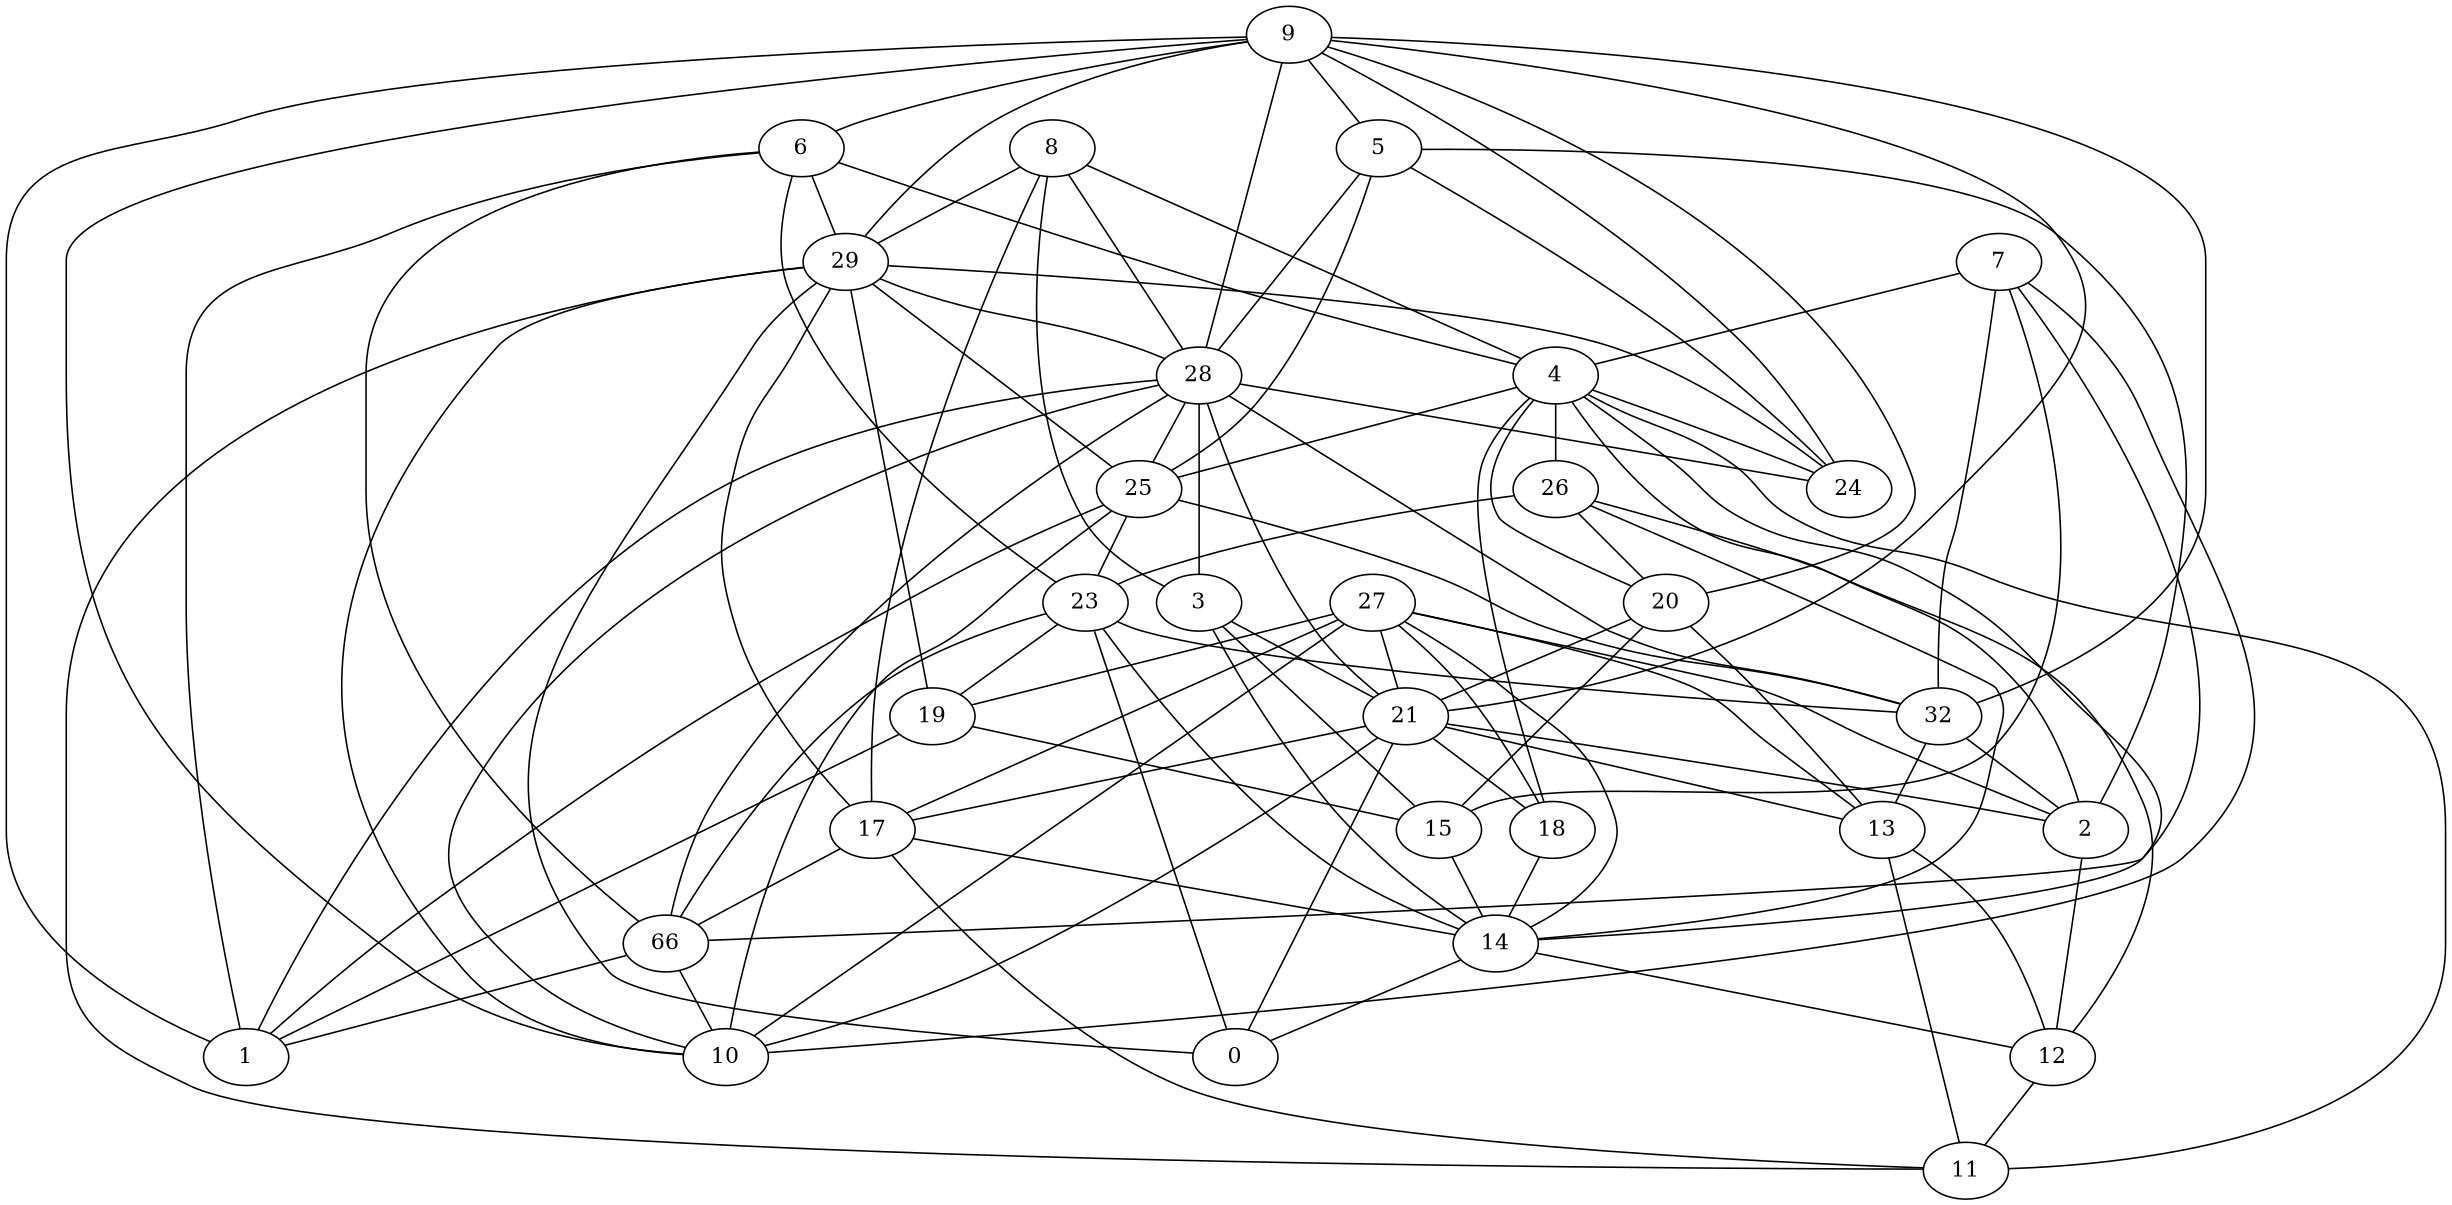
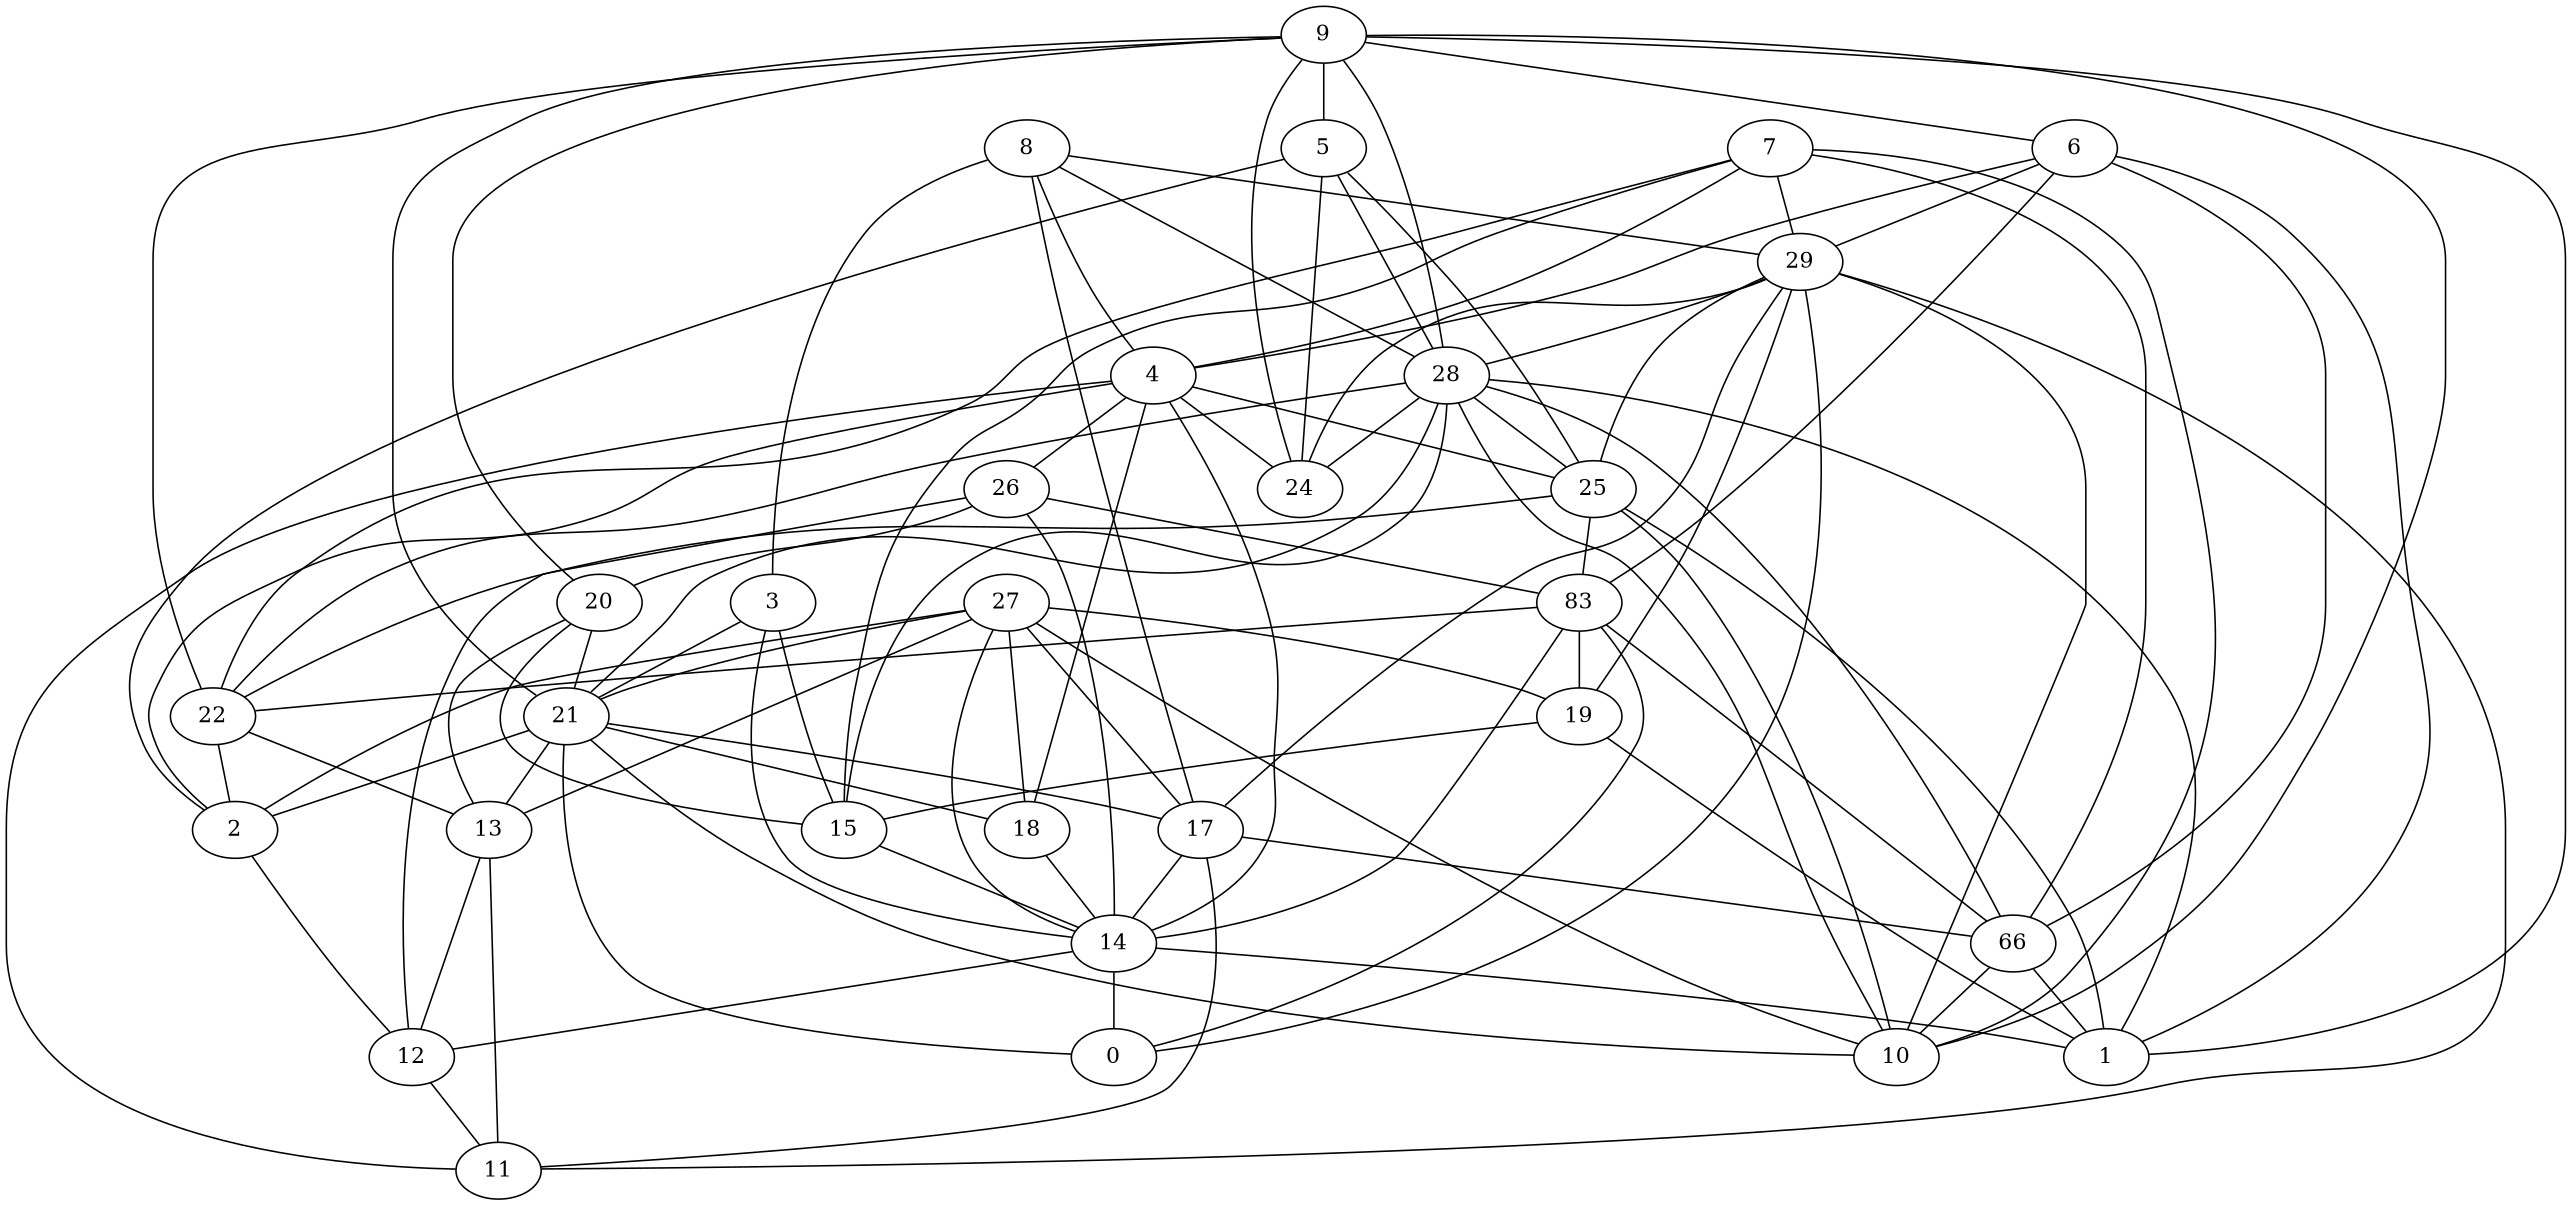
(1036, 100) -> (1785, 205)
(1199, 489) -> (1135, 539)
(1506, 524) -> none
(1086, 603) -> (1579, 603)
(1939, 716) -> (213, 716)
none -> (1612, 989)
